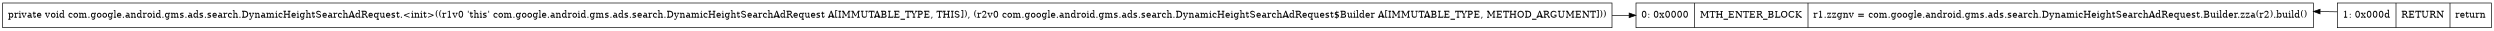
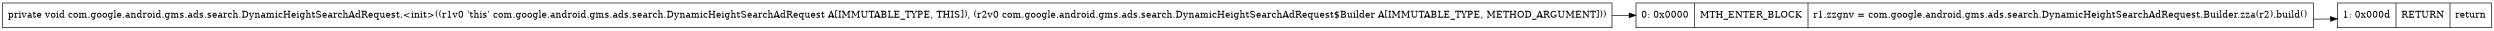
(2329, 12) -> (2322, 19)
